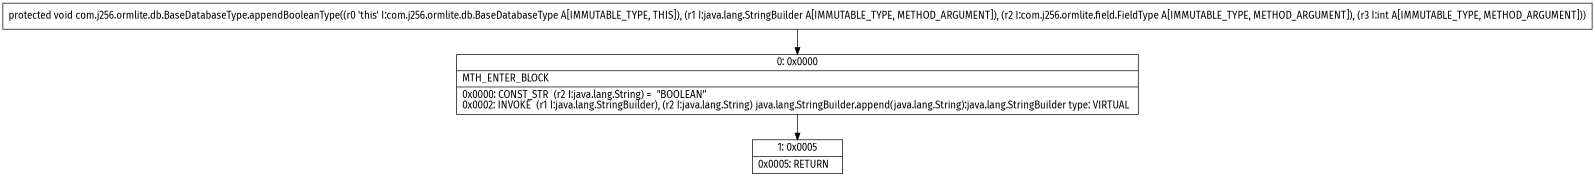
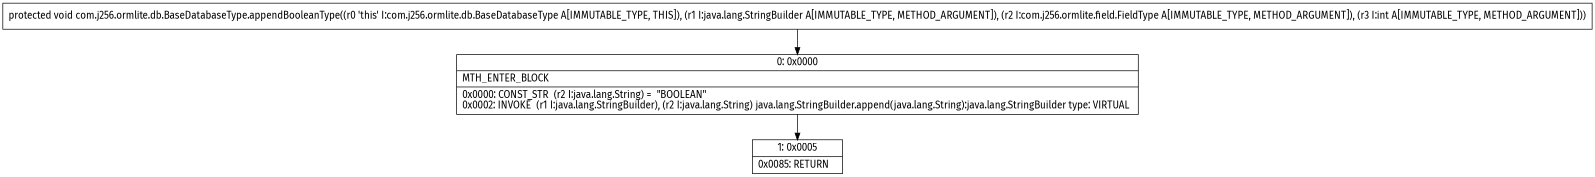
(797, 165) -> (797, 165)
